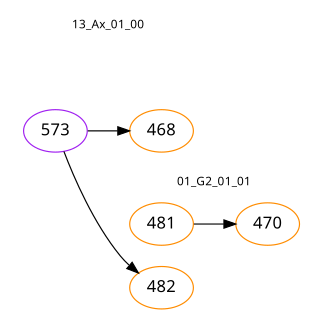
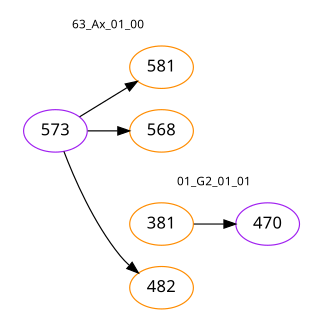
(108, 25) -> (108, 25)
none -> (162, 67)
(162, 131) -> (162, 131)
(162, 224) -> (162, 224)
(268, 224) -> (268, 224)
